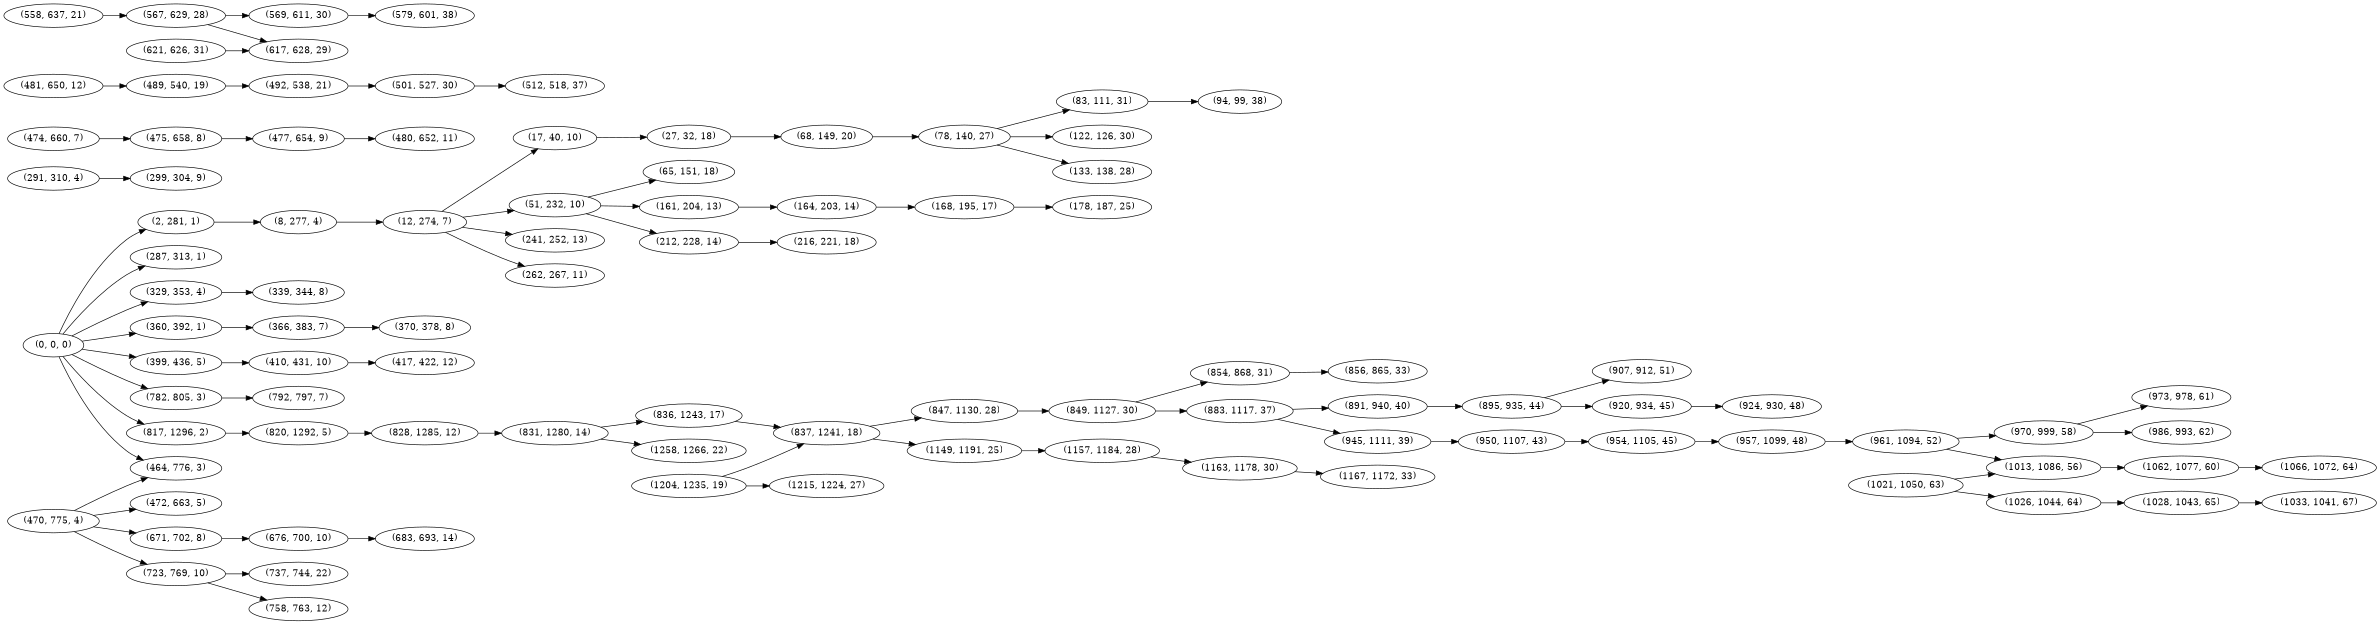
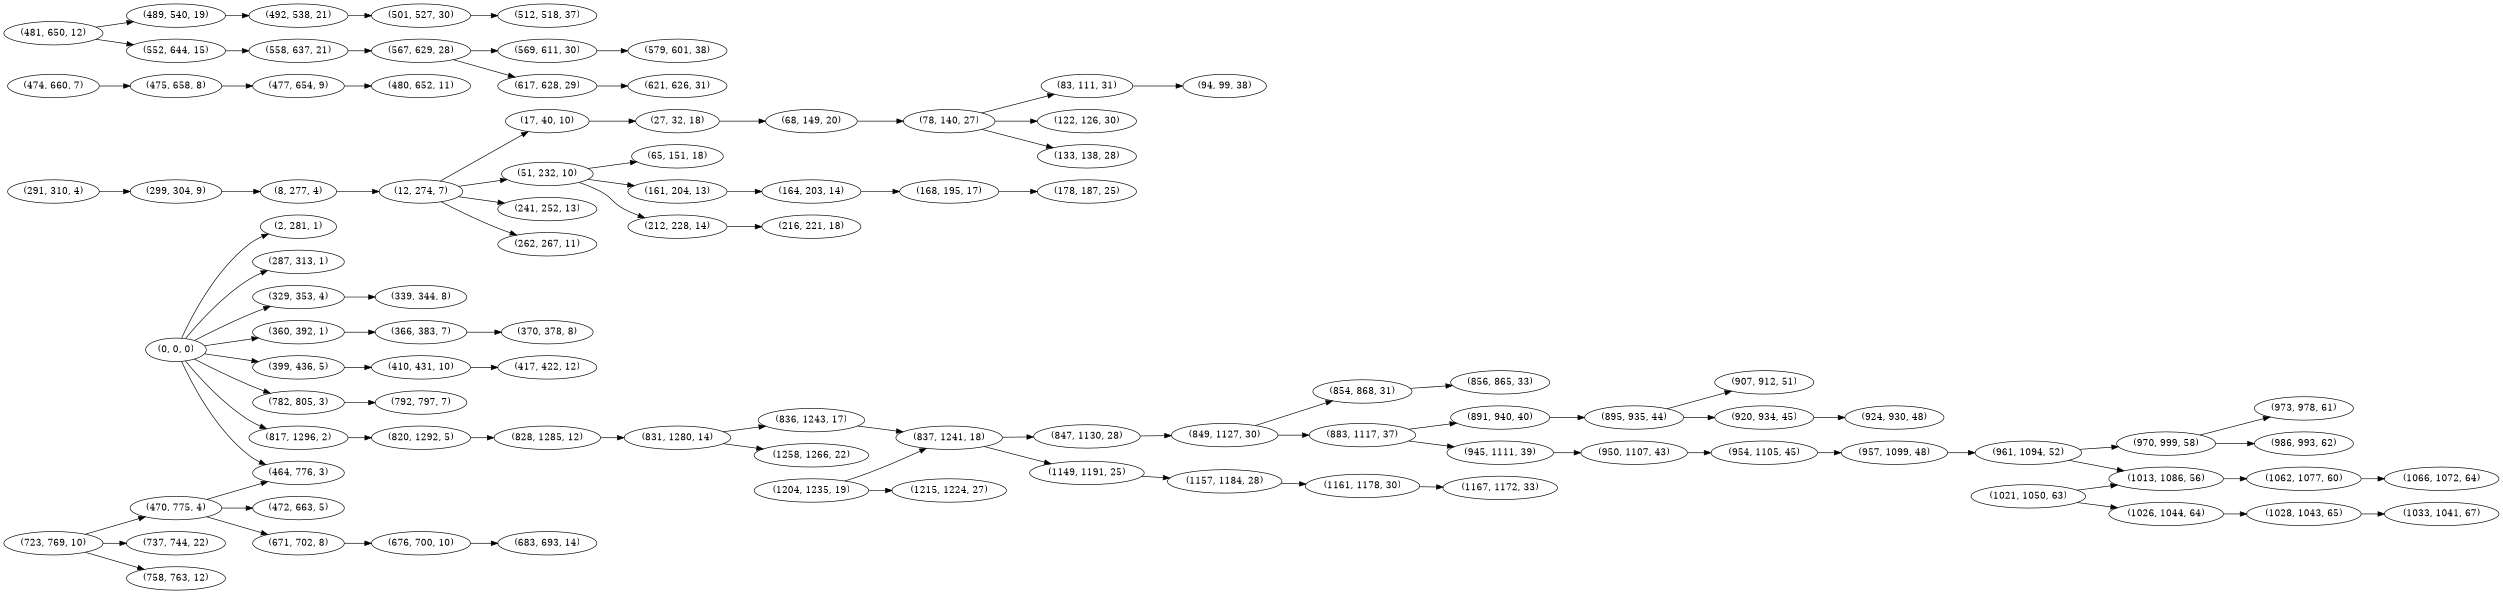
none -> (176, 51)
(234, 51) -> (609, 86)
(234, 222) -> (238, 192)
(1240, 468) -> (1362, 486)
(107, 548) -> (112, 526)
